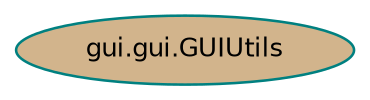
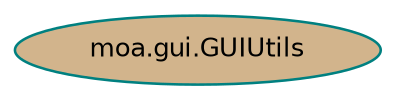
(185, 50) -> (198, 50)
